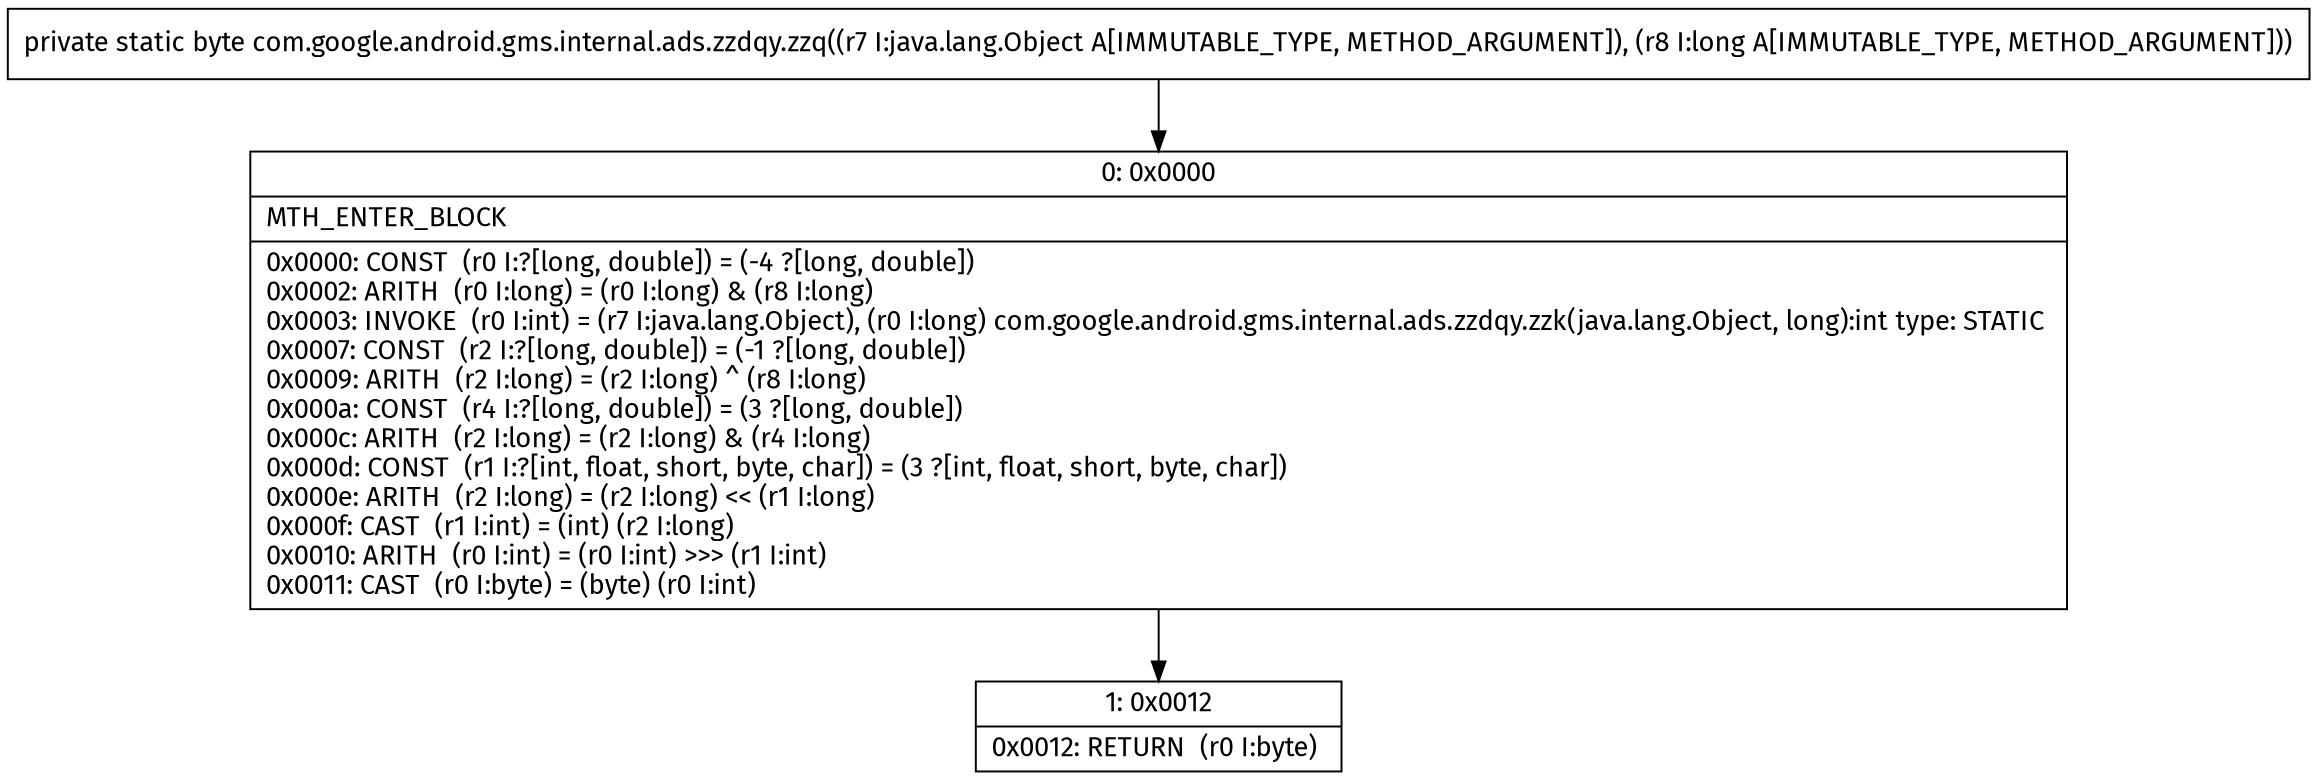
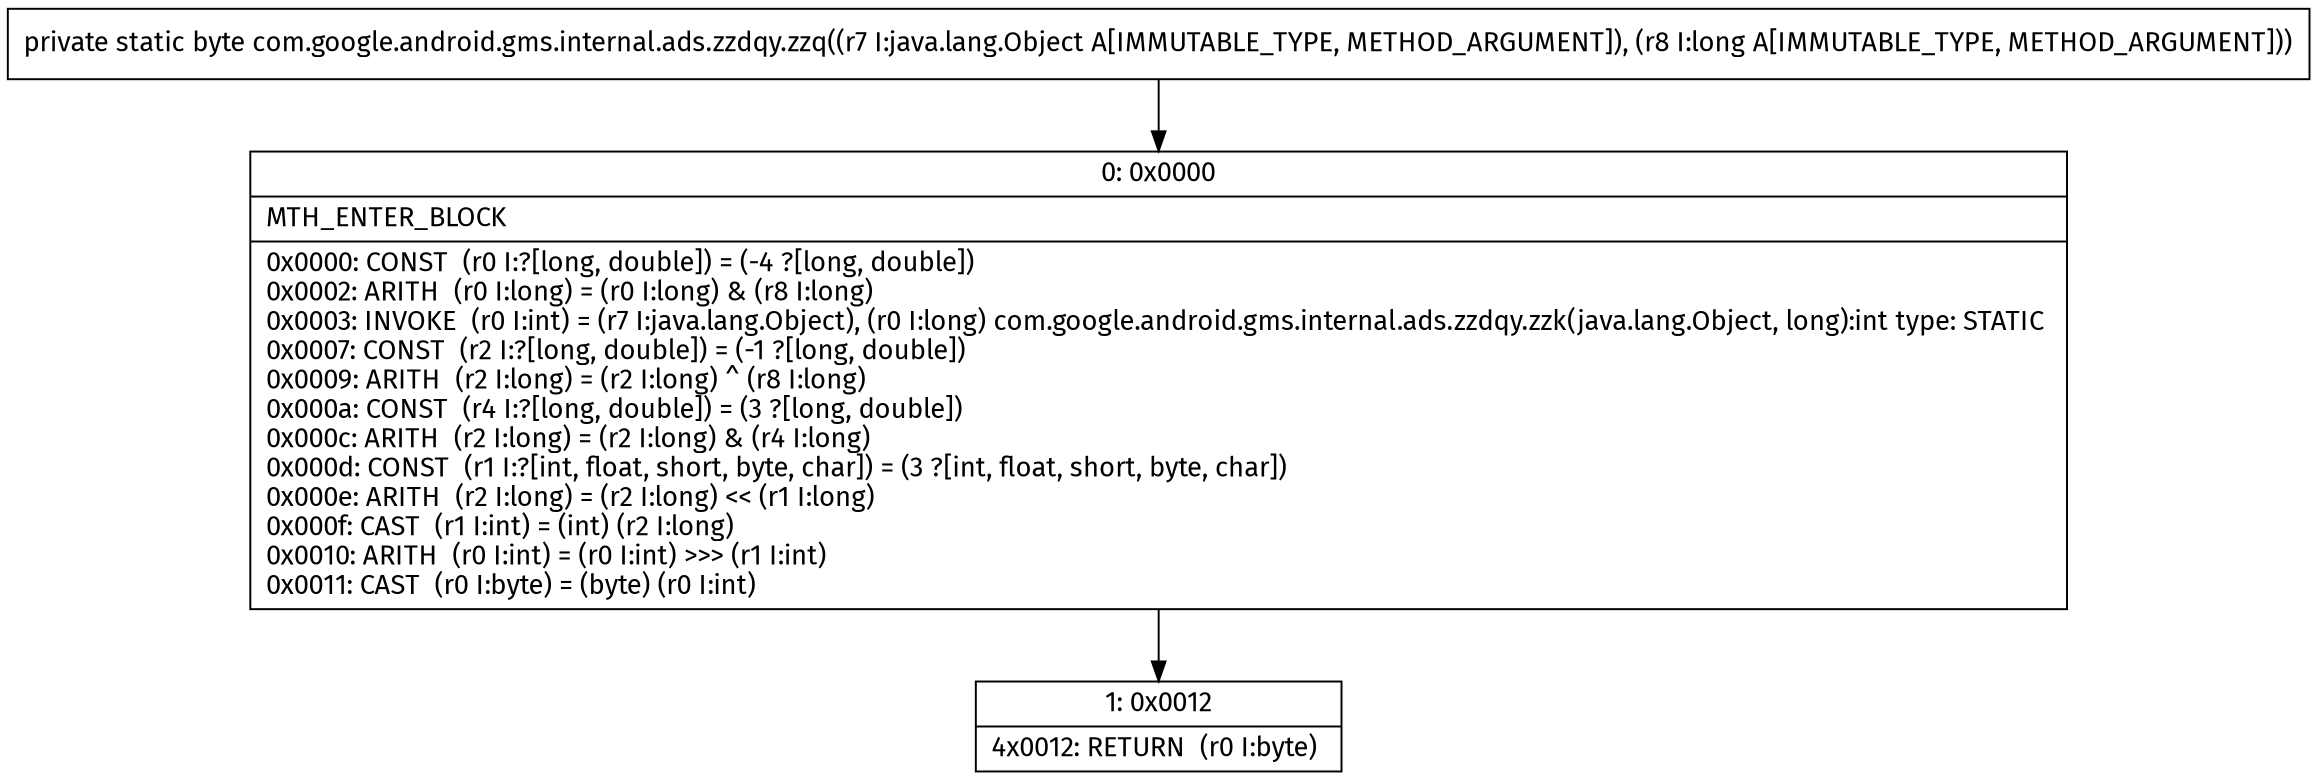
(1159, 748) -> (1159, 748)
